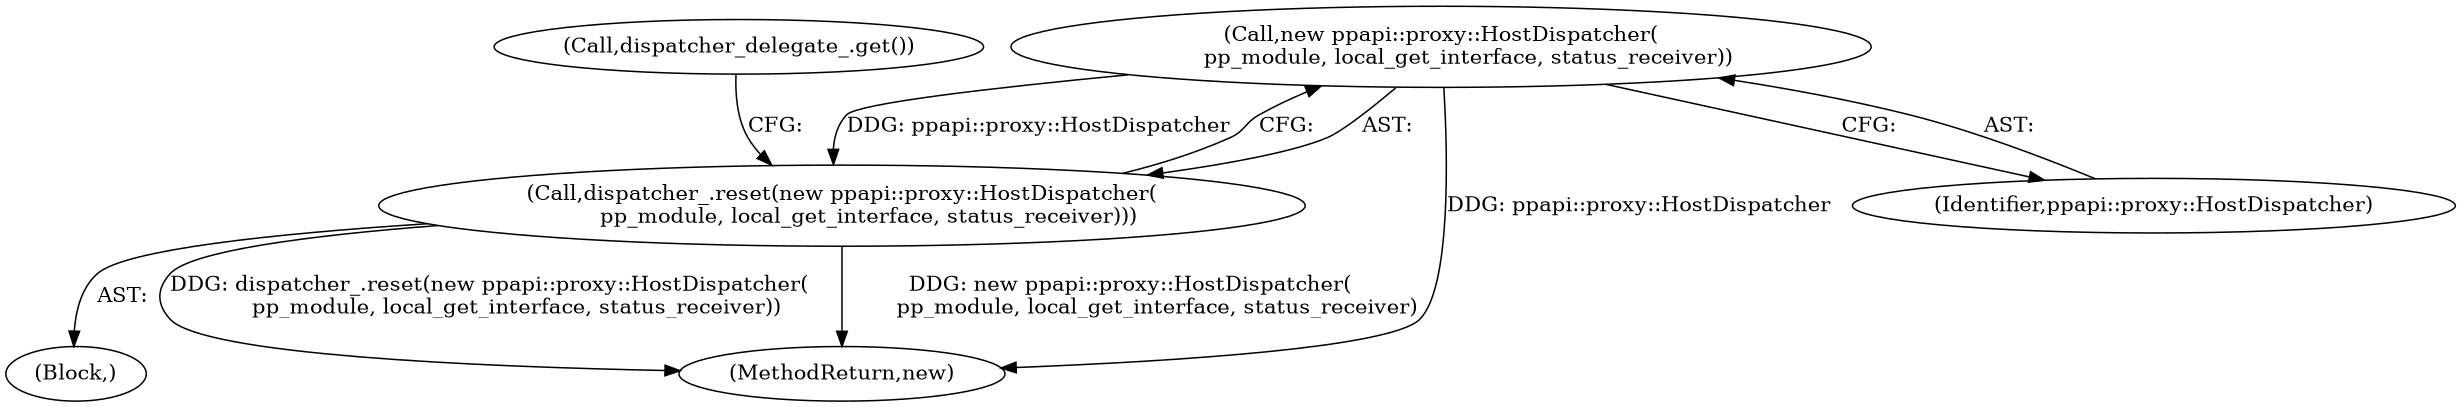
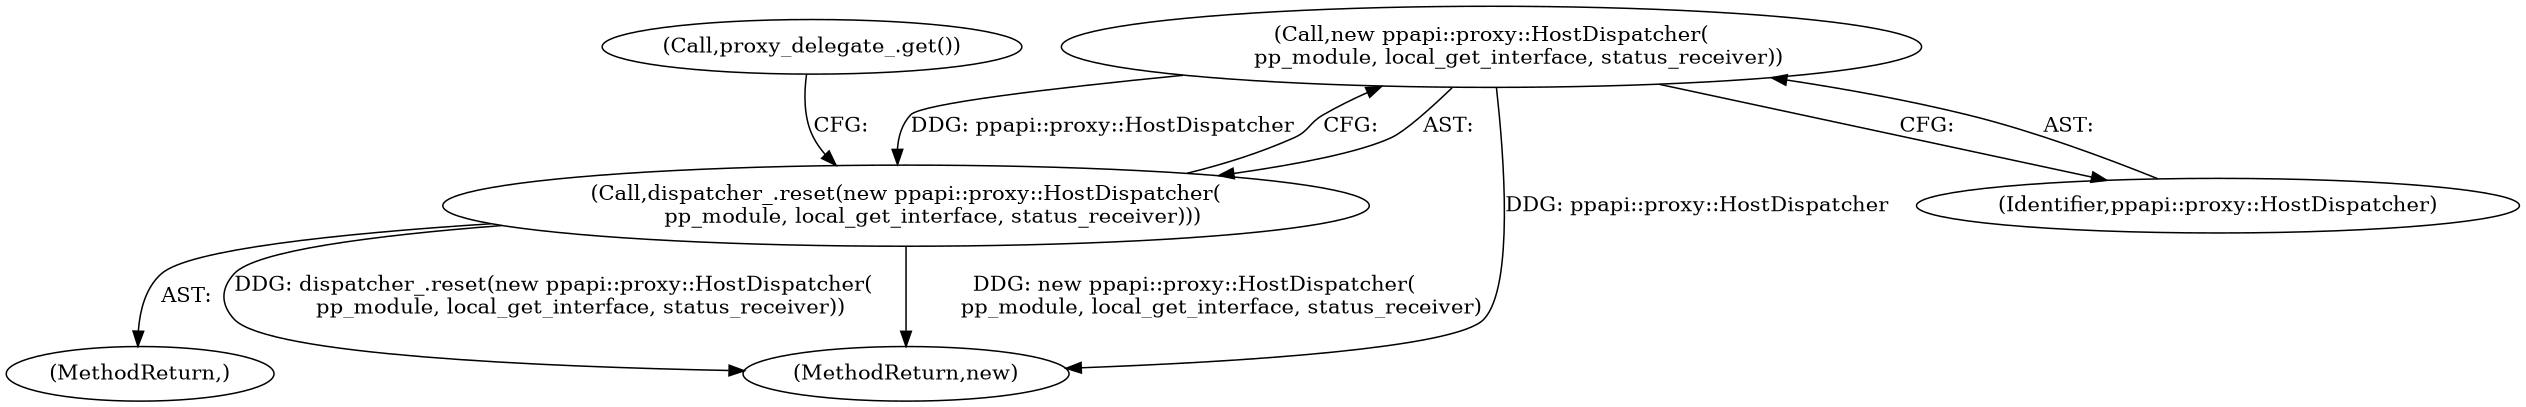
(739, 47) -> (812, 47)
(76, 374) -> (140, 374)
